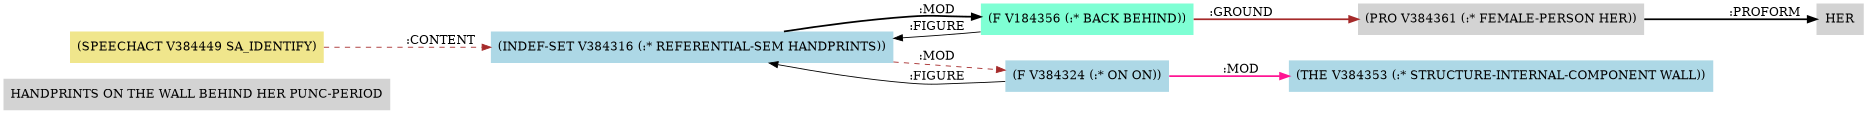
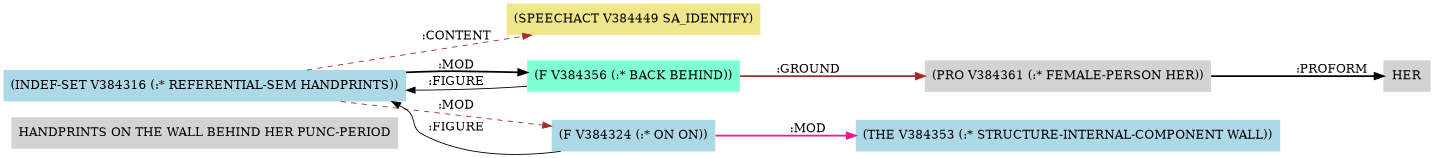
(1087, 19) -> (634, 76)
(403, 47) -> (415, 53)
